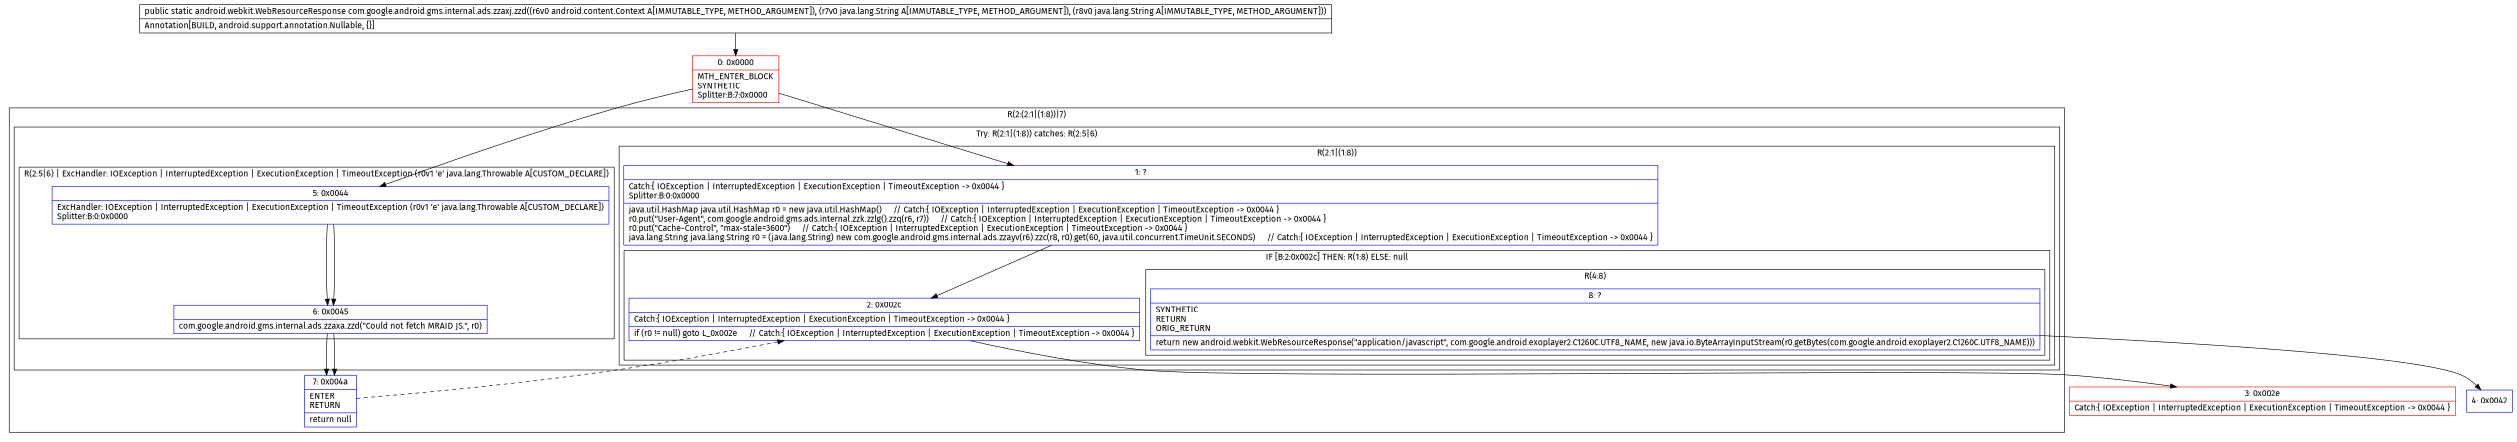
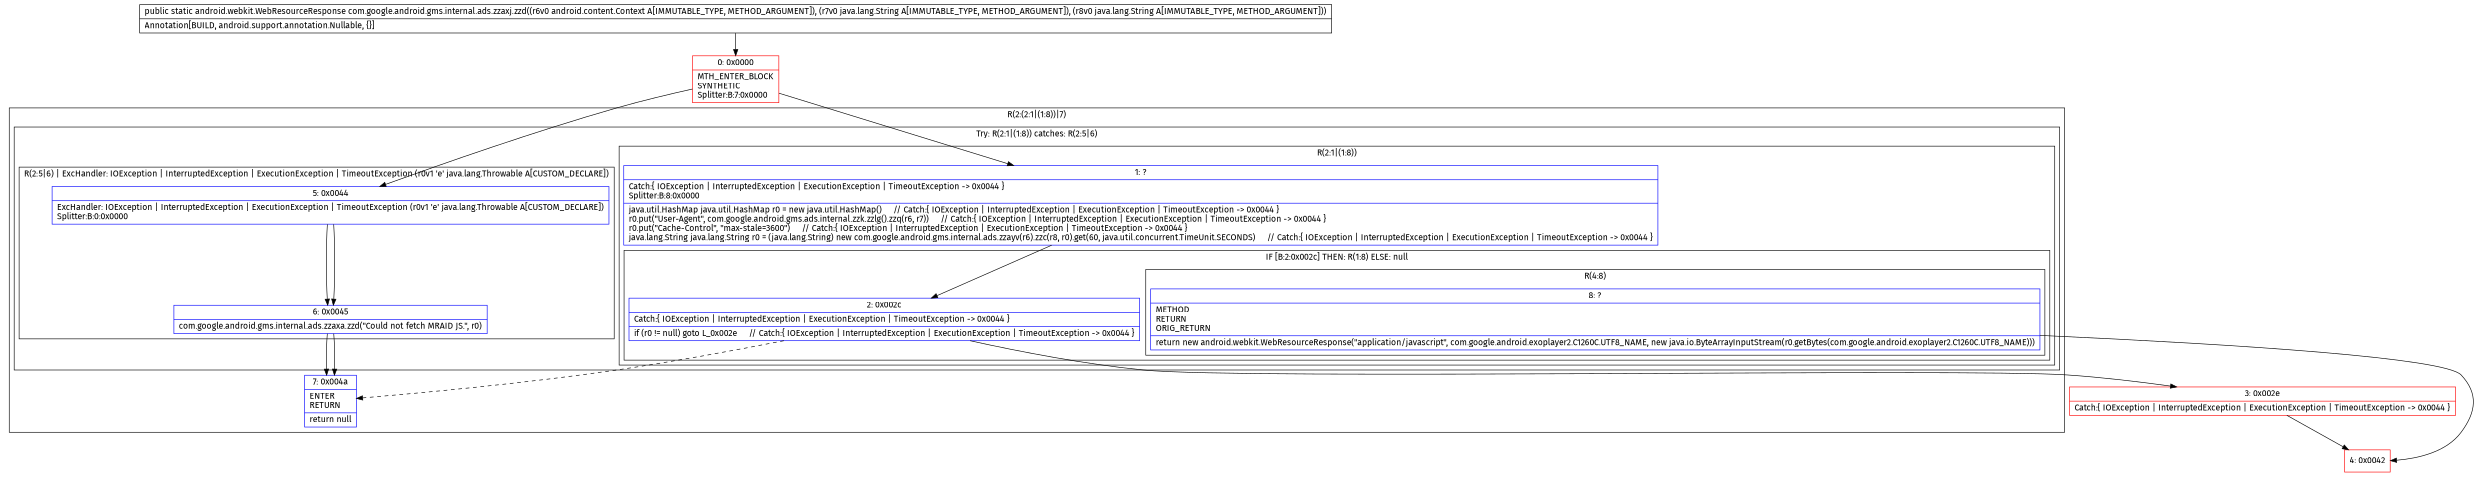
(664, 196) -> (664, 196)
(1177, 310) -> (1173, 310)
(568, 377) -> (574, 376)
(2489, 401) -> (2367, 461)
none -> (2315, 431)
